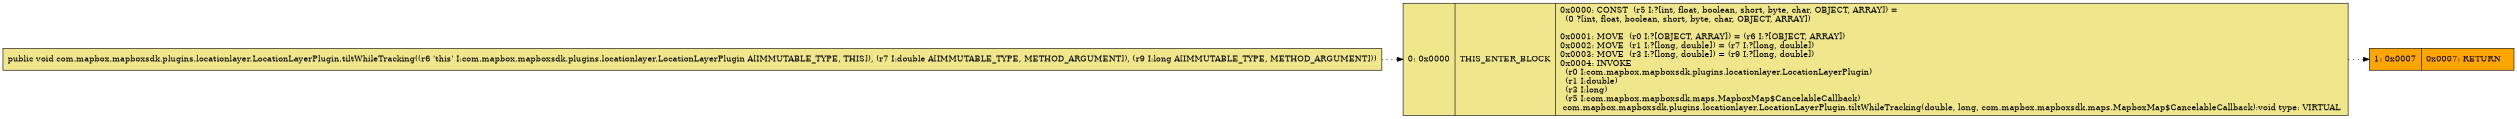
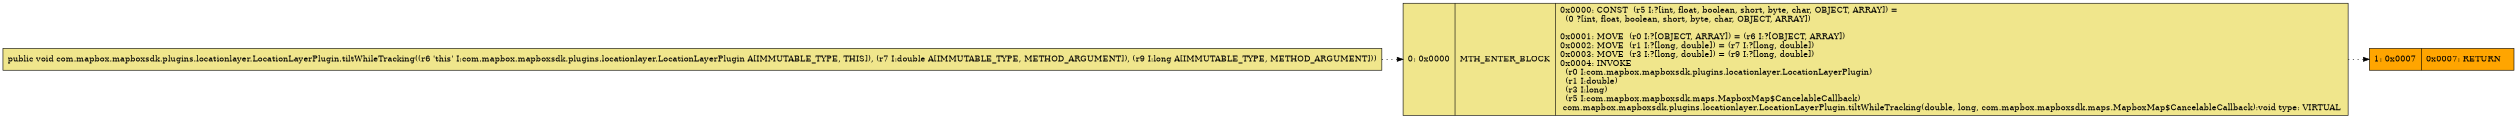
(1505, 59) -> (1505, 59)
